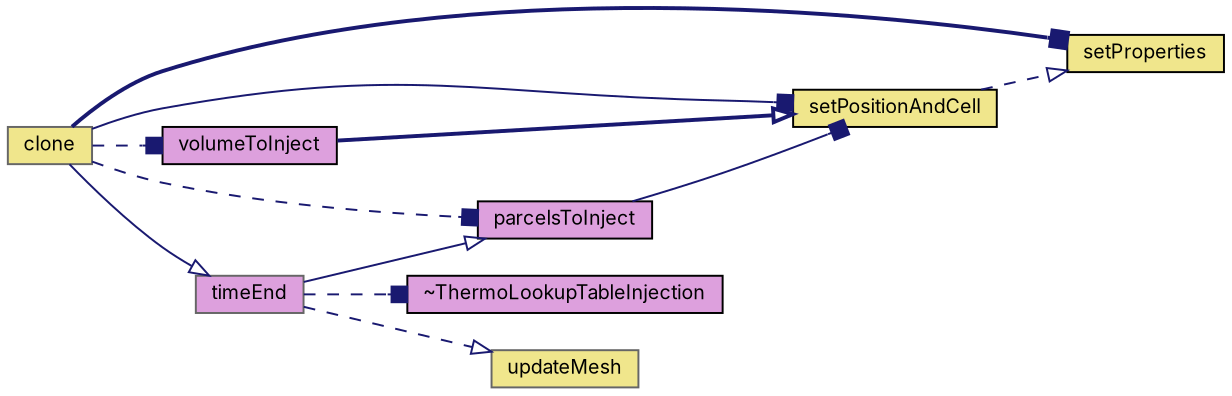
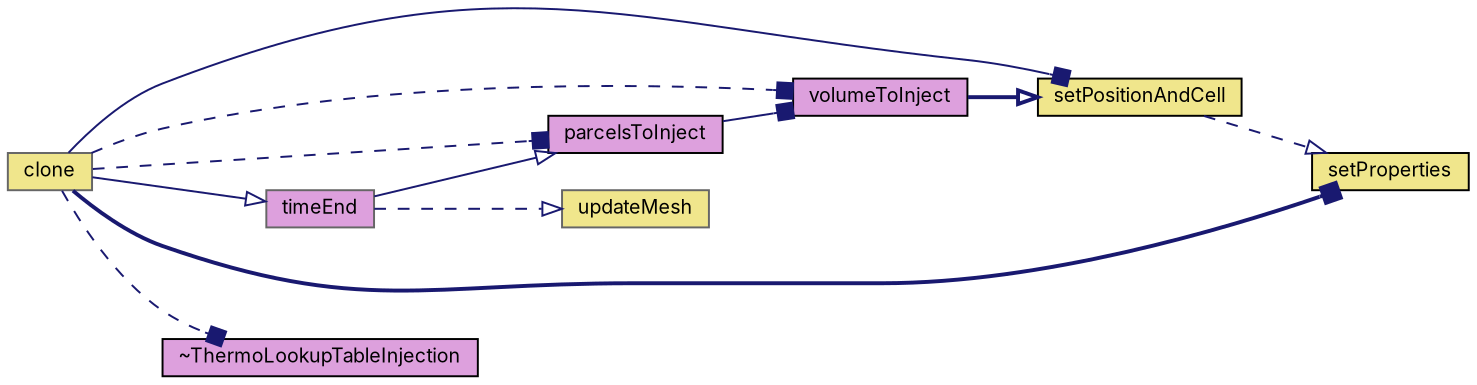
(731, 170) -> (748, 117)
(345, 294) -> (121, 274)
